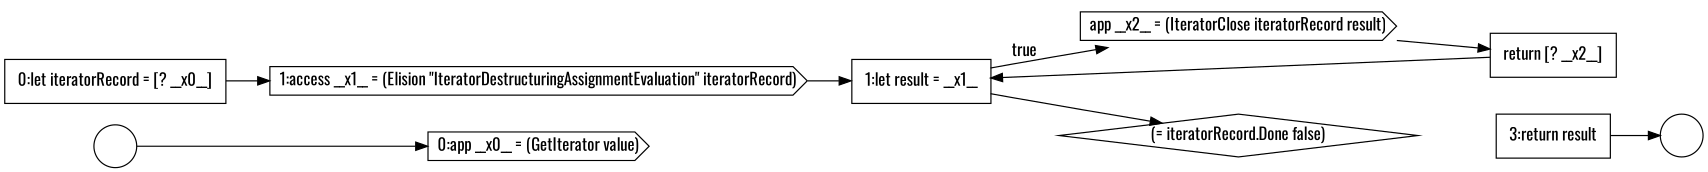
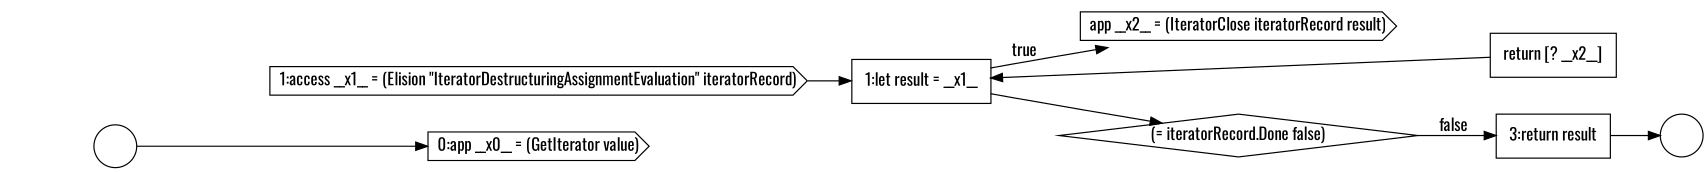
(1437, 44) -> none
(115, 81) -> none
none -> (1451, 136)
